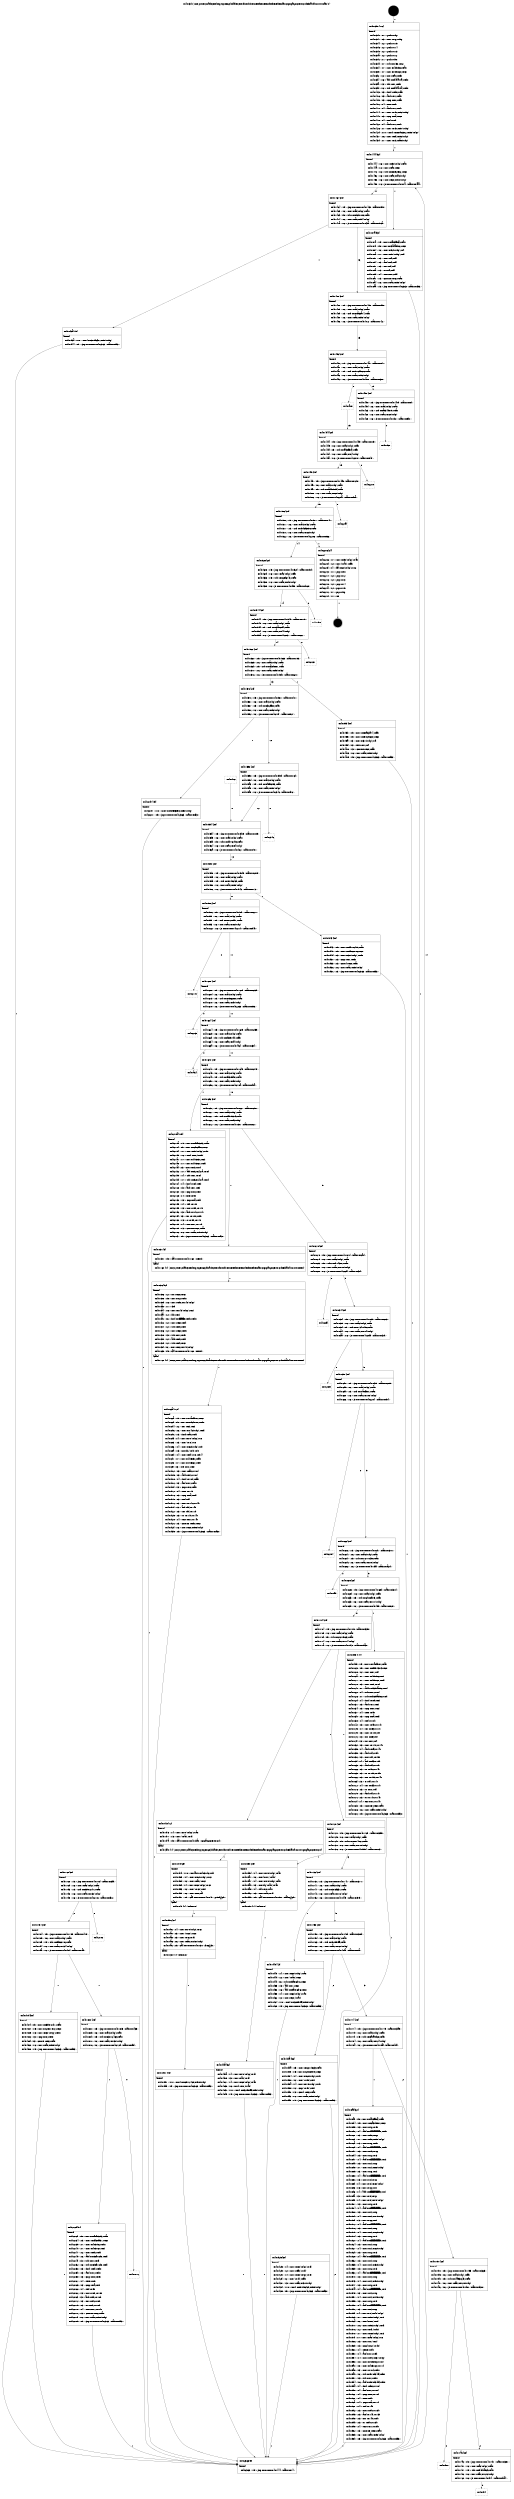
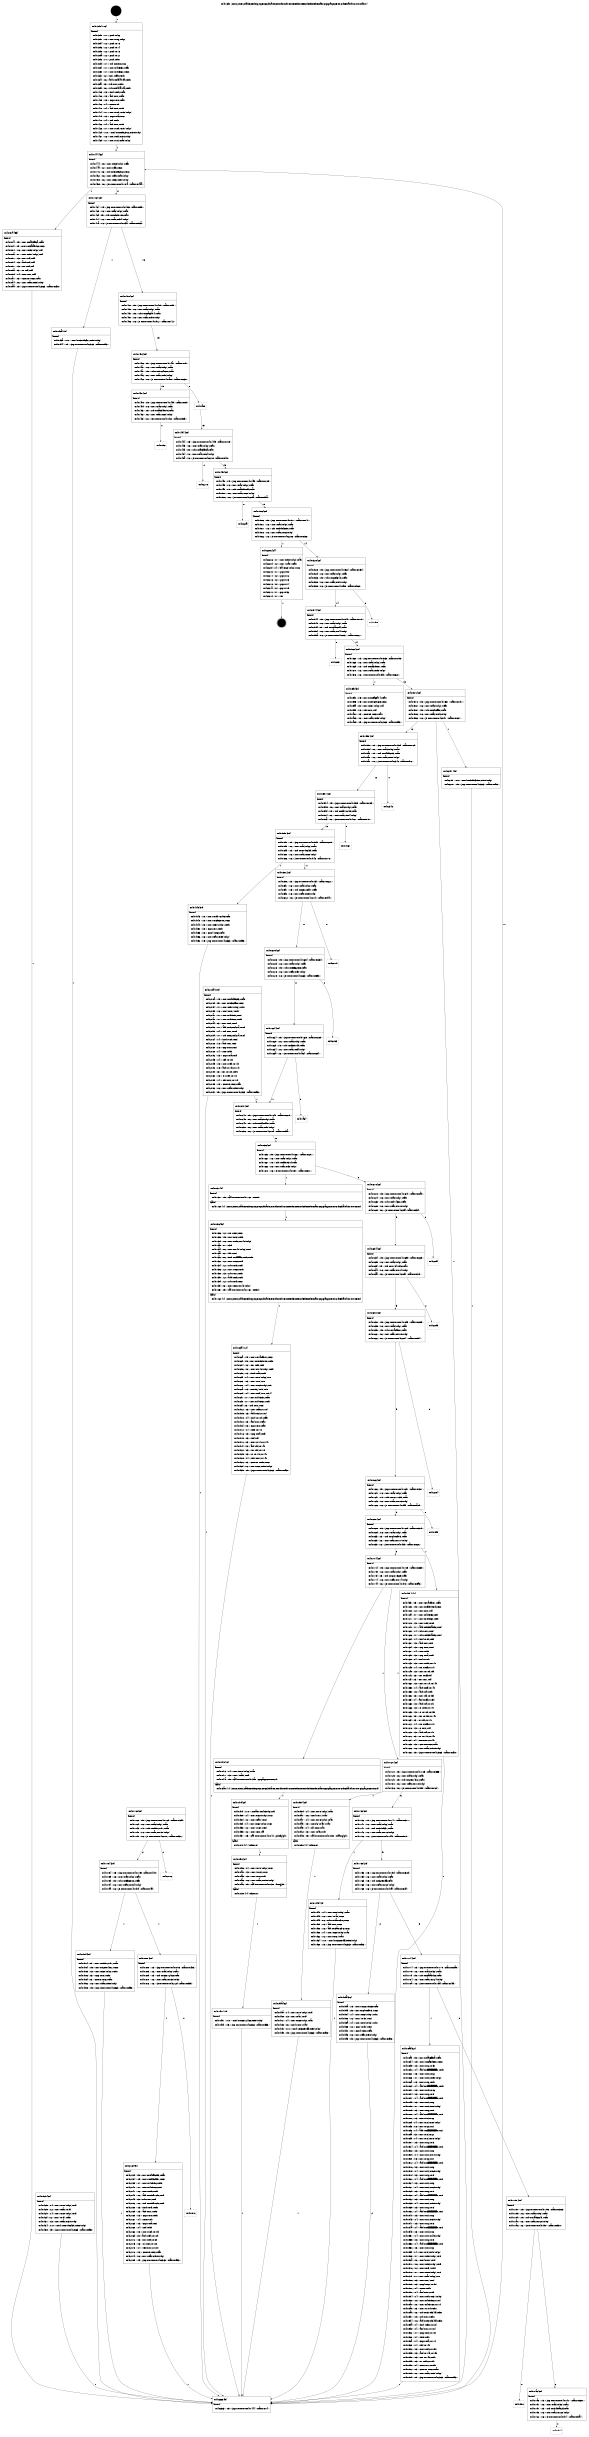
(231, 802) -> (345, 832)
(194, 1108) -> (255, 1099)
(411, 1656) -> (460, 1647)
